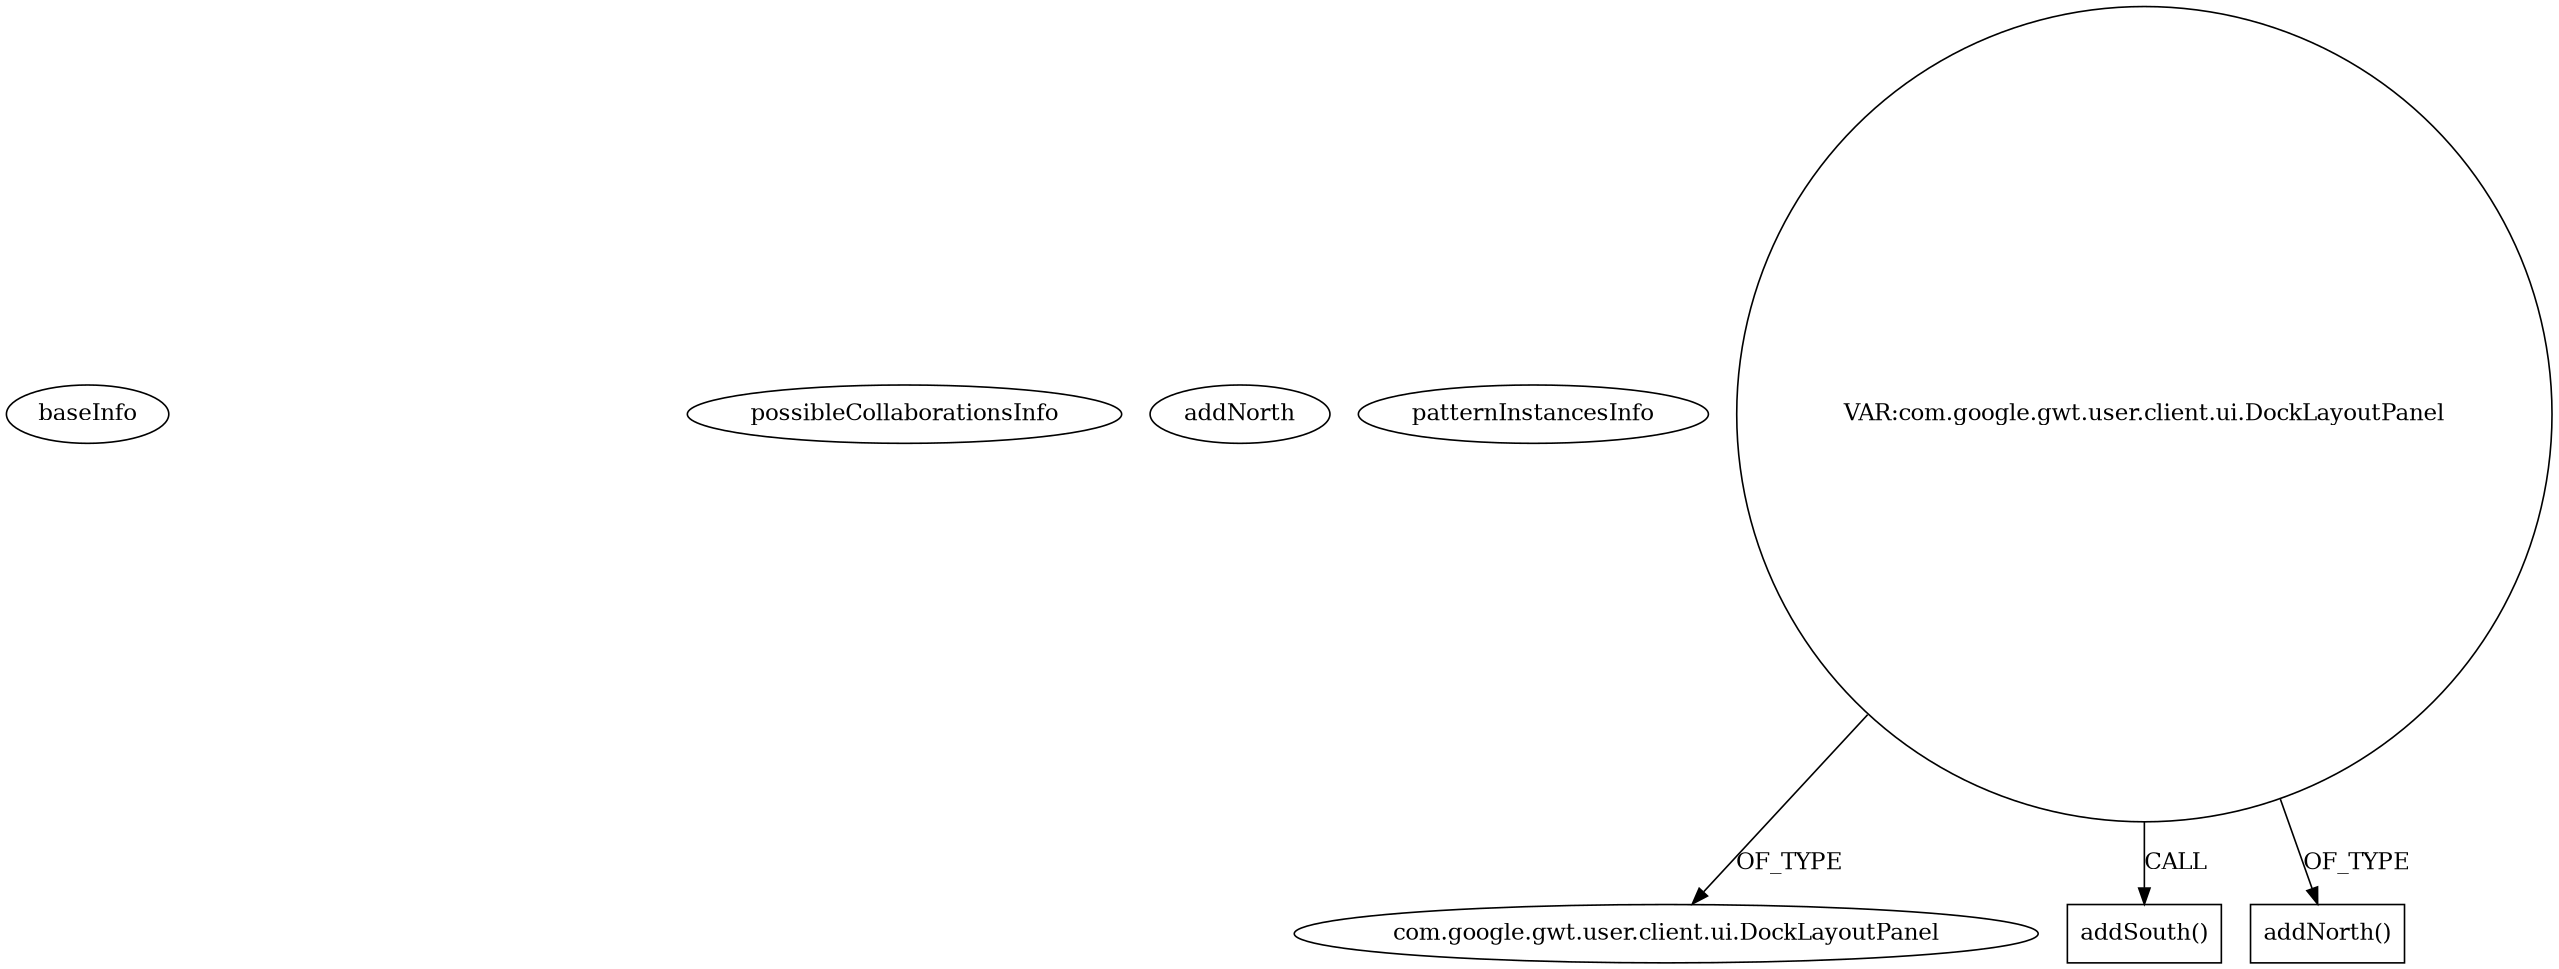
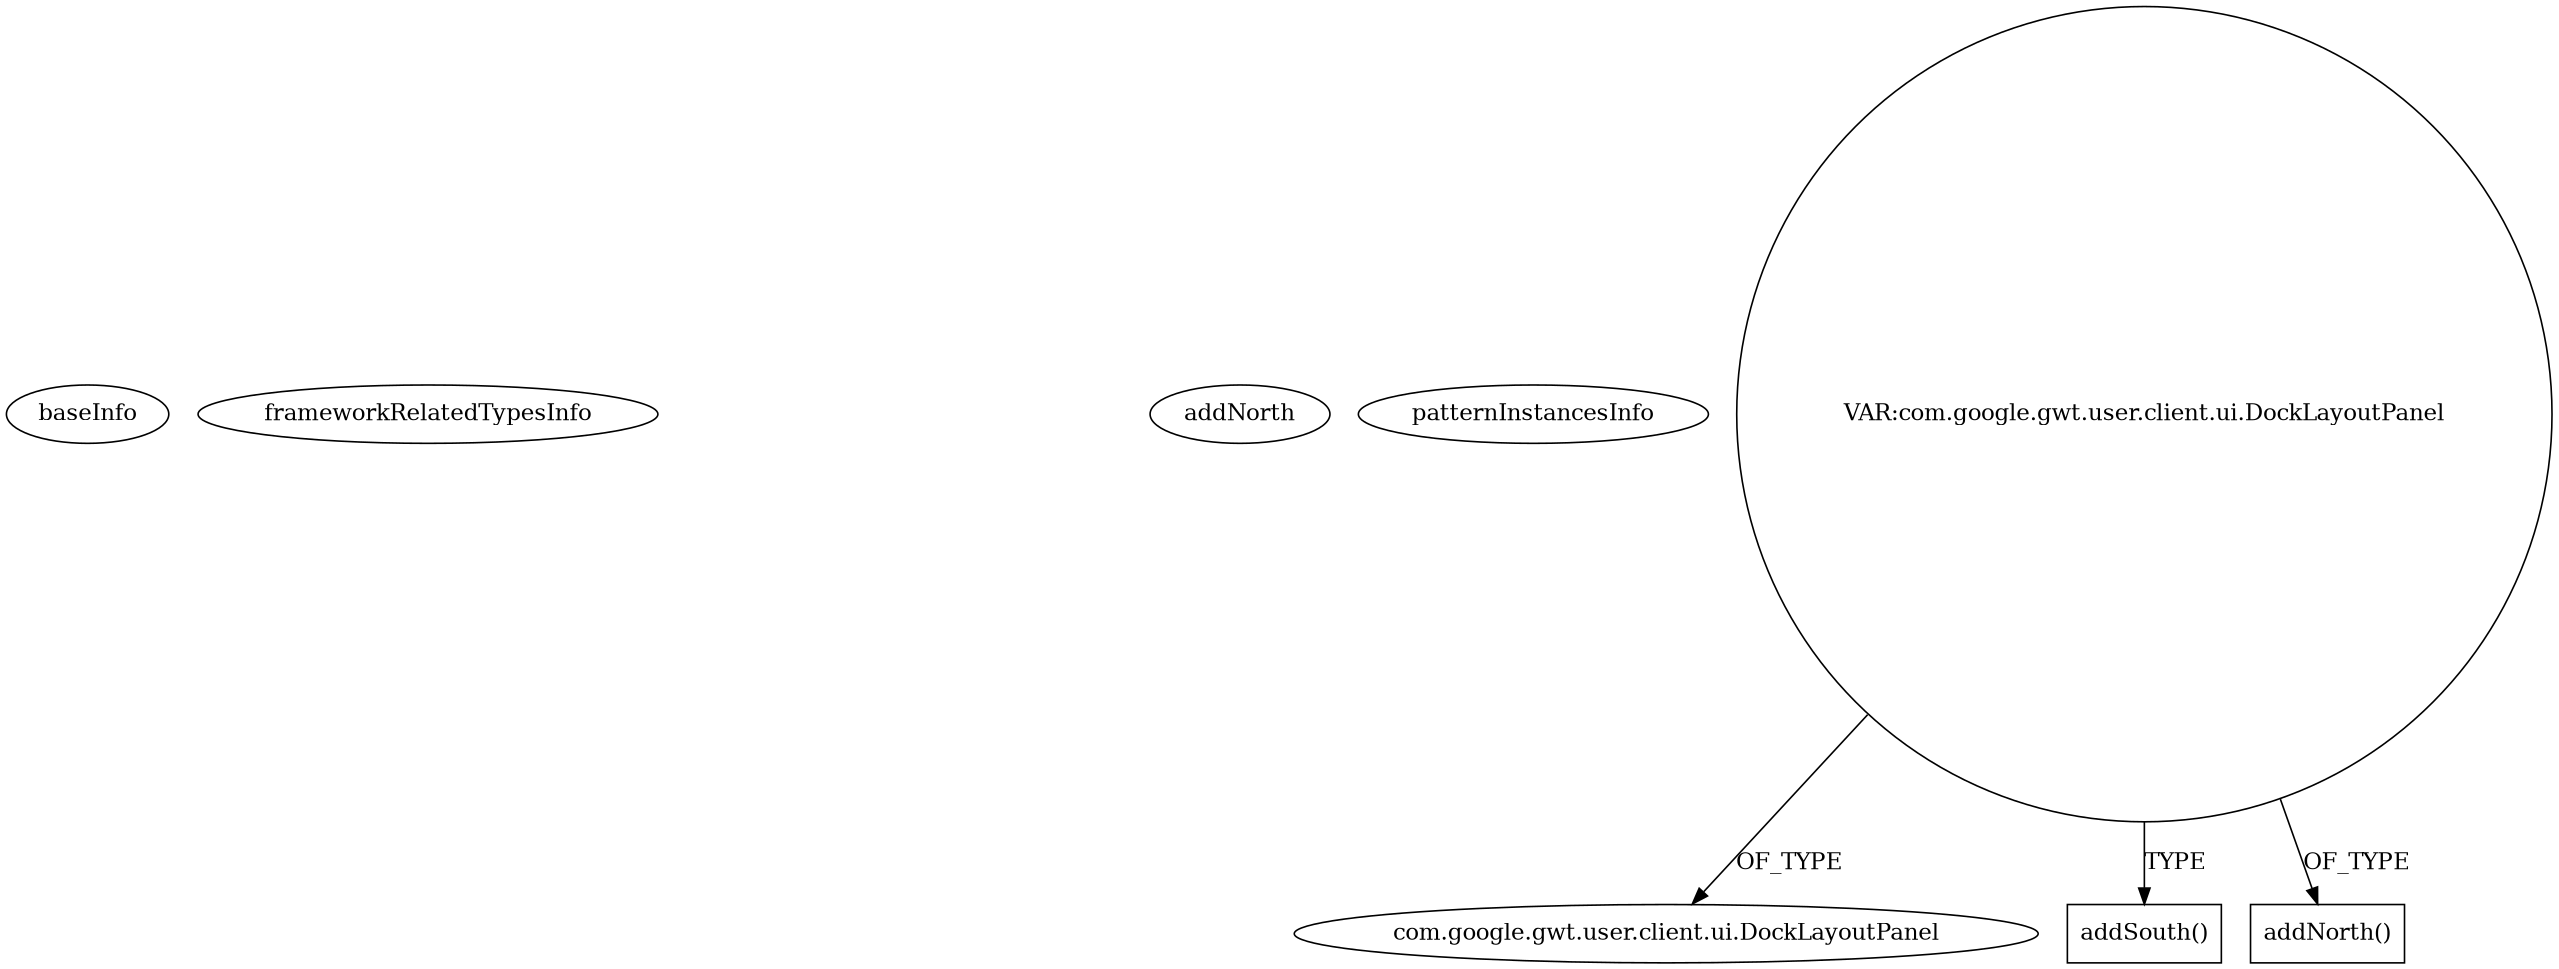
none -> (428, 414)
(905, 414) -> none
(2176, 863) -> (2176, 863)
